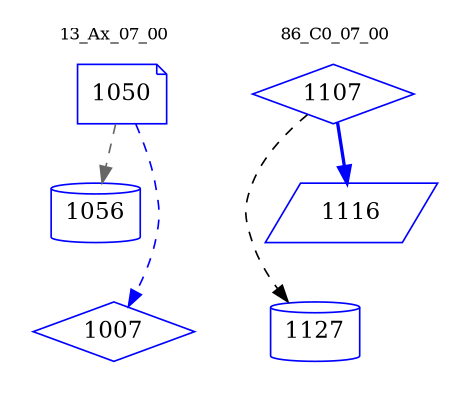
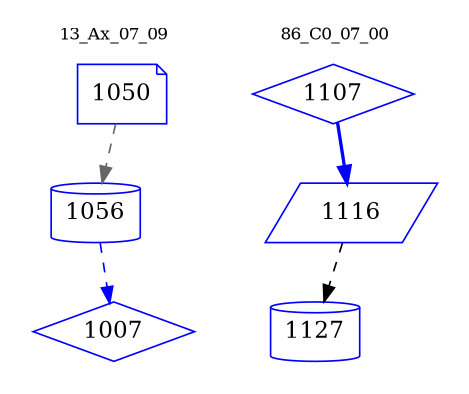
(114, 35) -> (114, 35)
(248, 195) -> (336, 264)
(159, 208) -> (104, 265)
